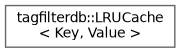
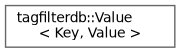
(90, 26) -> (90, 26)
